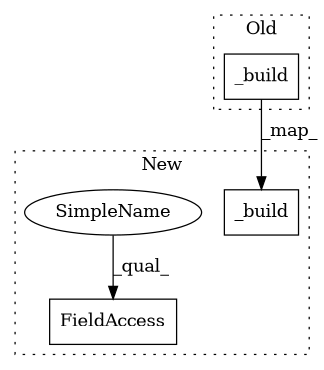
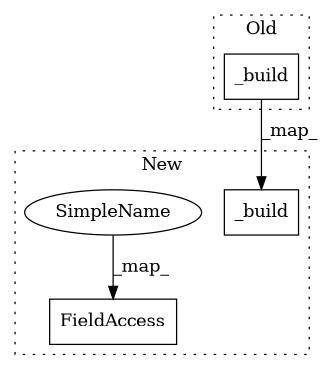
(141, 267) -> (141, 267)
